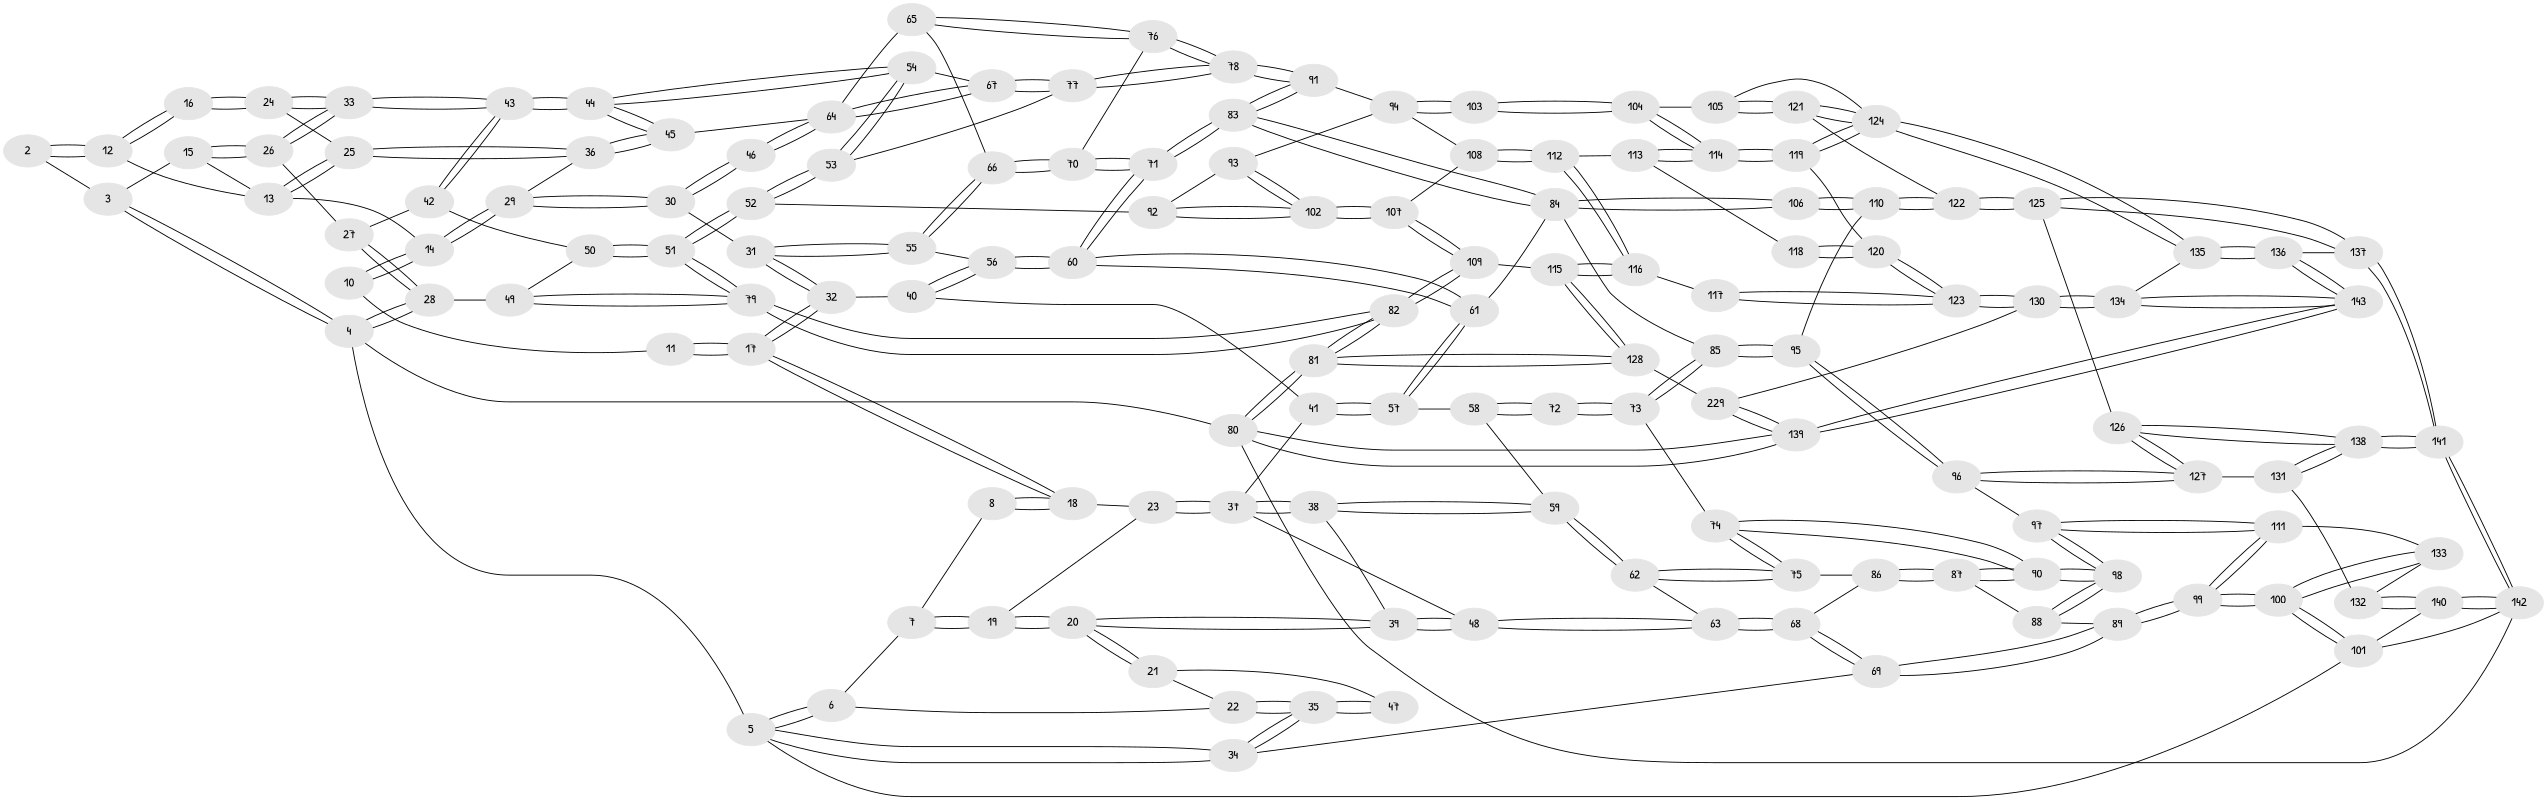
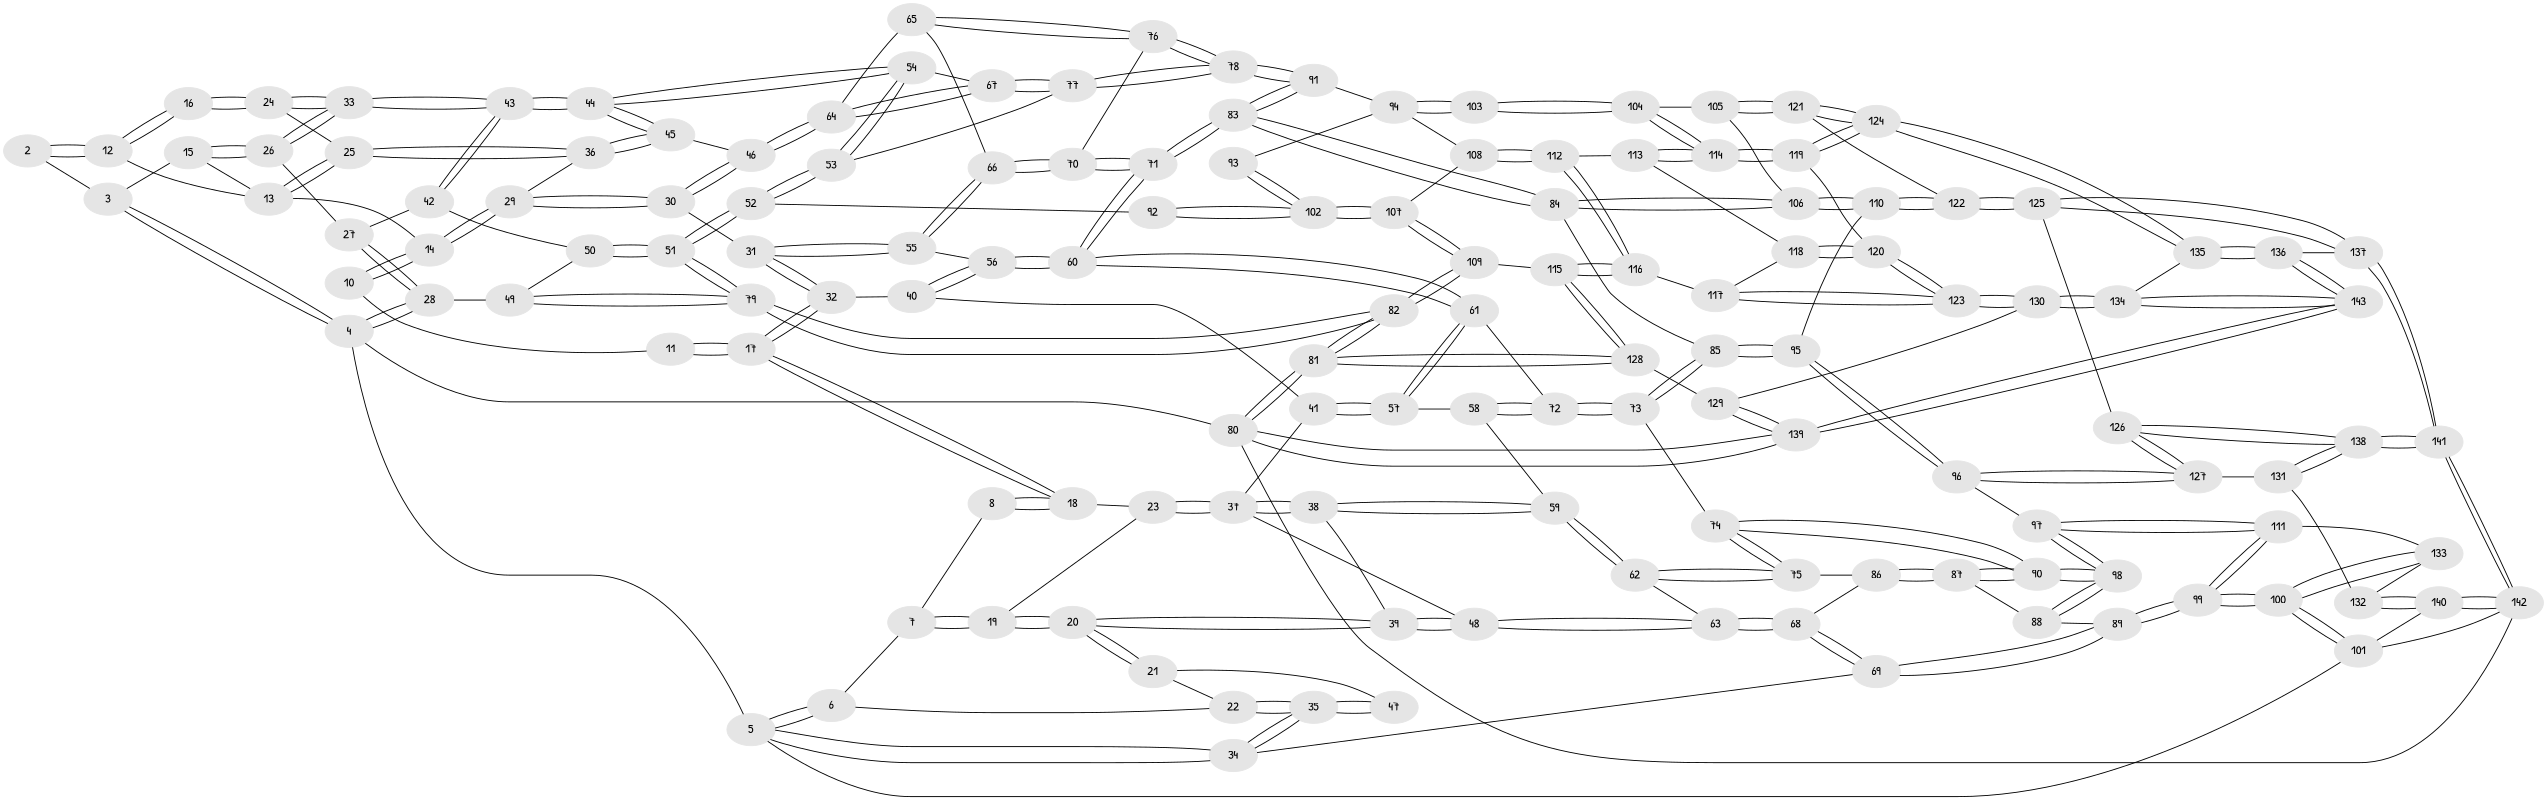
(1801, 79) -> (1756, 155)
(751, 126) -> (711, 145)
(1193, 188) -> none
(1519, 260) -> (1515, 360)
none -> (1756, 274)
(1716, 404) -> (1716, 404)
